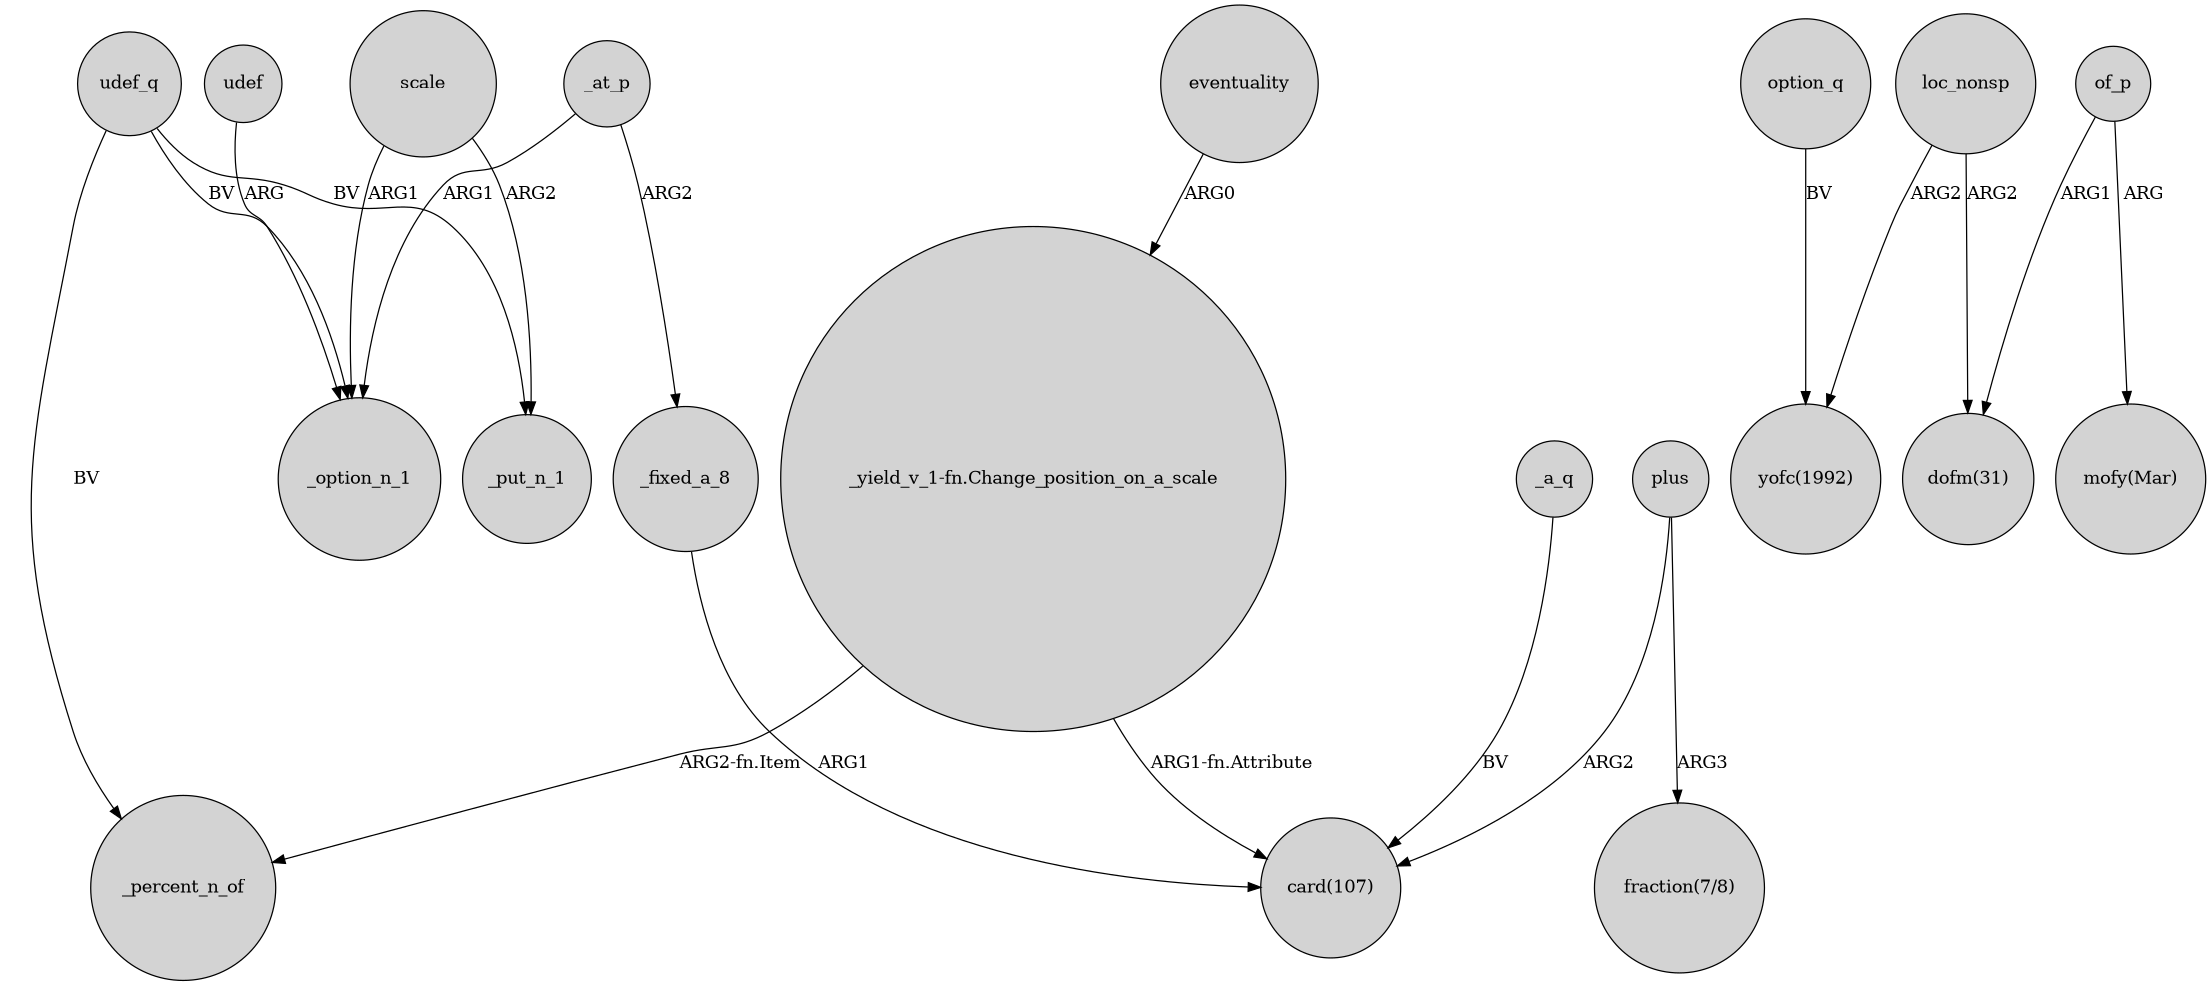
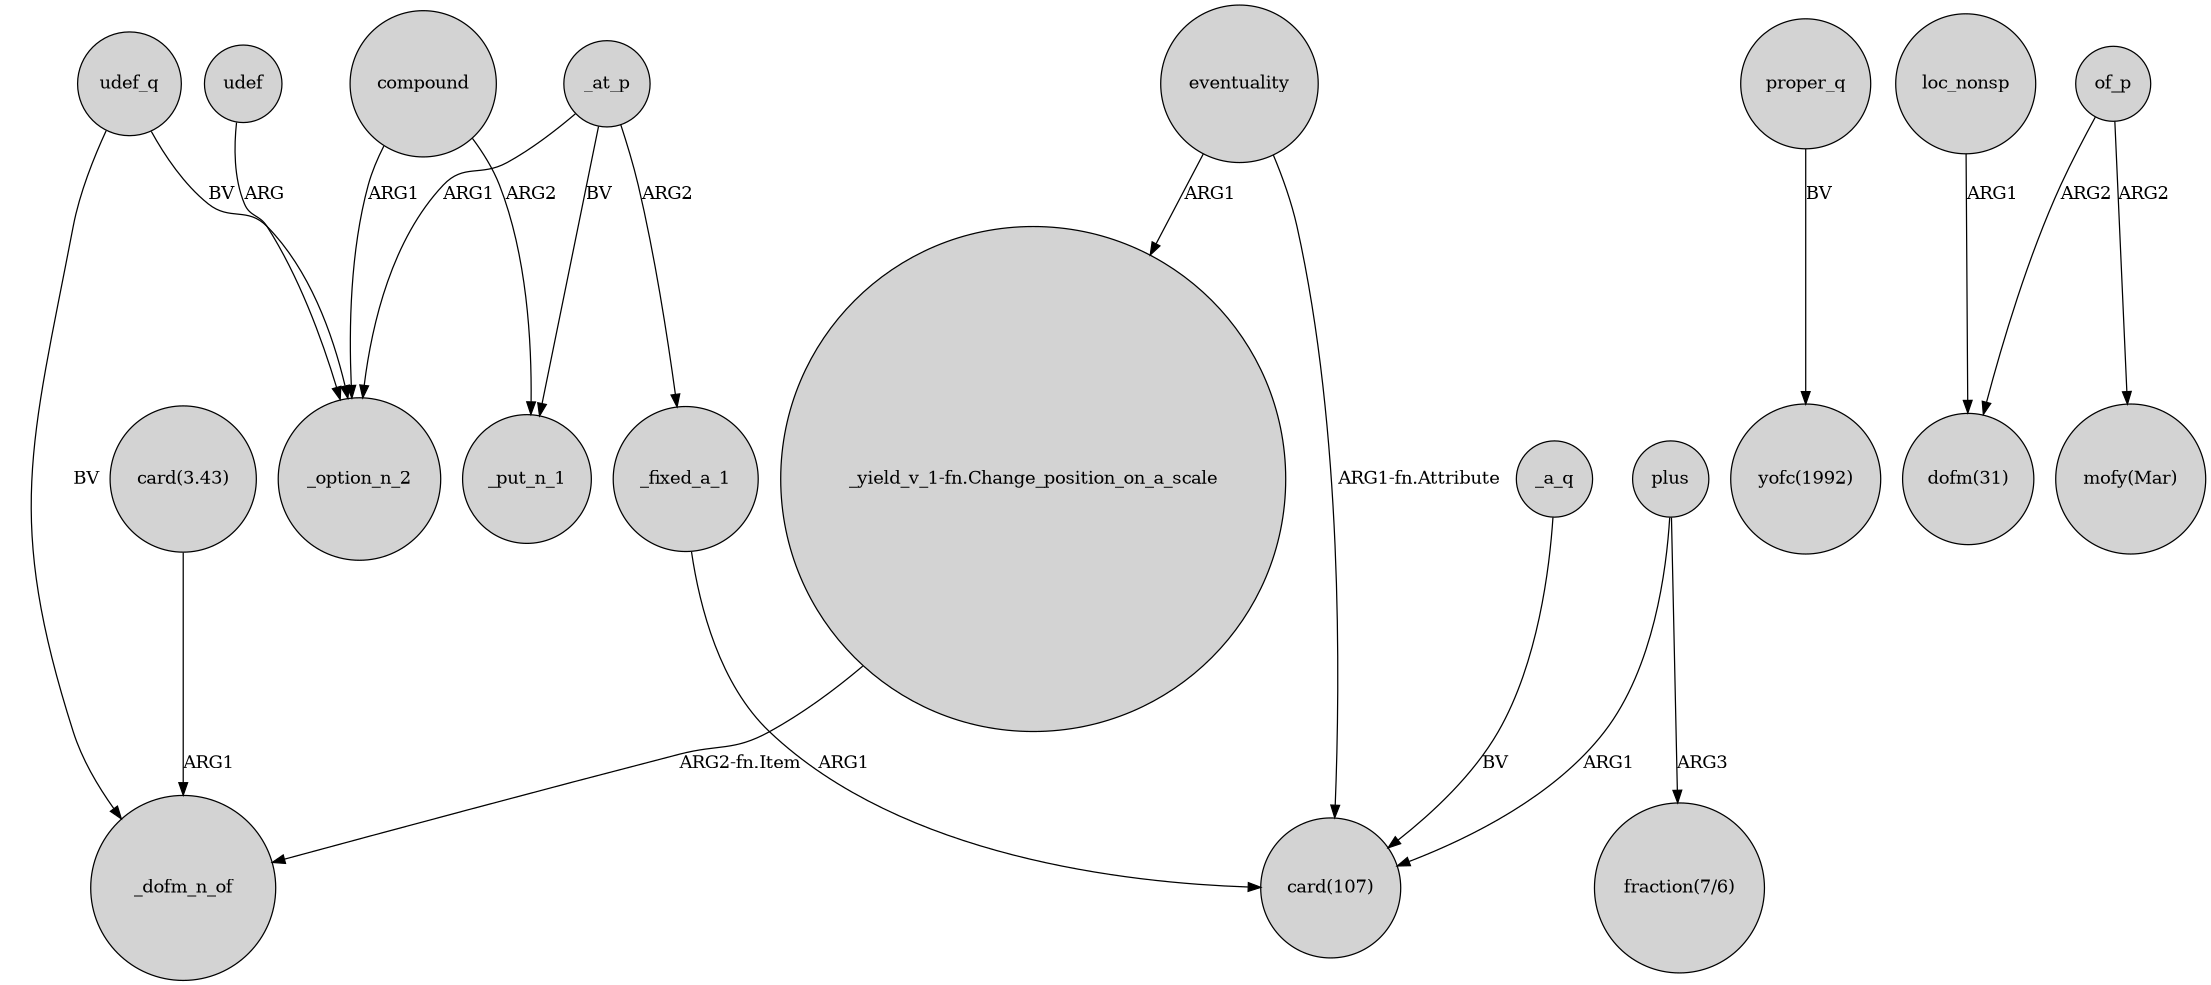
(423, 84) -> (423, 84)
(1806, 84) -> (1806, 84)
(1210, 194) -> (1210, 194)
(1993, 194) -> (1993, 194)
(2086, 194) -> (2086, 194)
(2144, 194) -> (2144, 194)
(393, 207) -> (570, 265)
(1875, 267) -> none
none -> (183, 479)
(359, 479) -> (359, 479)
(686, 479) -> (686, 479)
(1609, 764) -> (1609, 764)
(1174, 797) -> (1331, 477)
(183, 888) -> (183, 888)
(1680, 888) -> (1680, 888)
